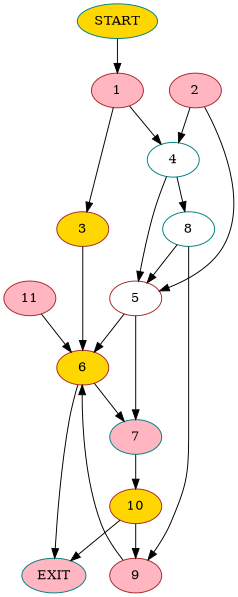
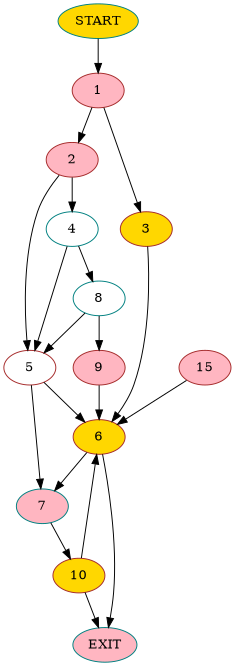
(142, 121) -> (87, 120)
(30, 298) -> (205, 368)
(136, 536) -> (88, 511)
